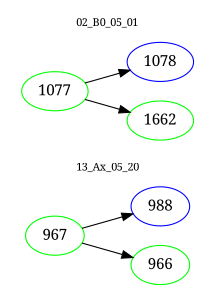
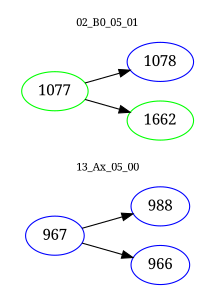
(108, 168) -> (108, 168)
(55, 236) -> (55, 236)
(160, 265) -> (160, 265)
